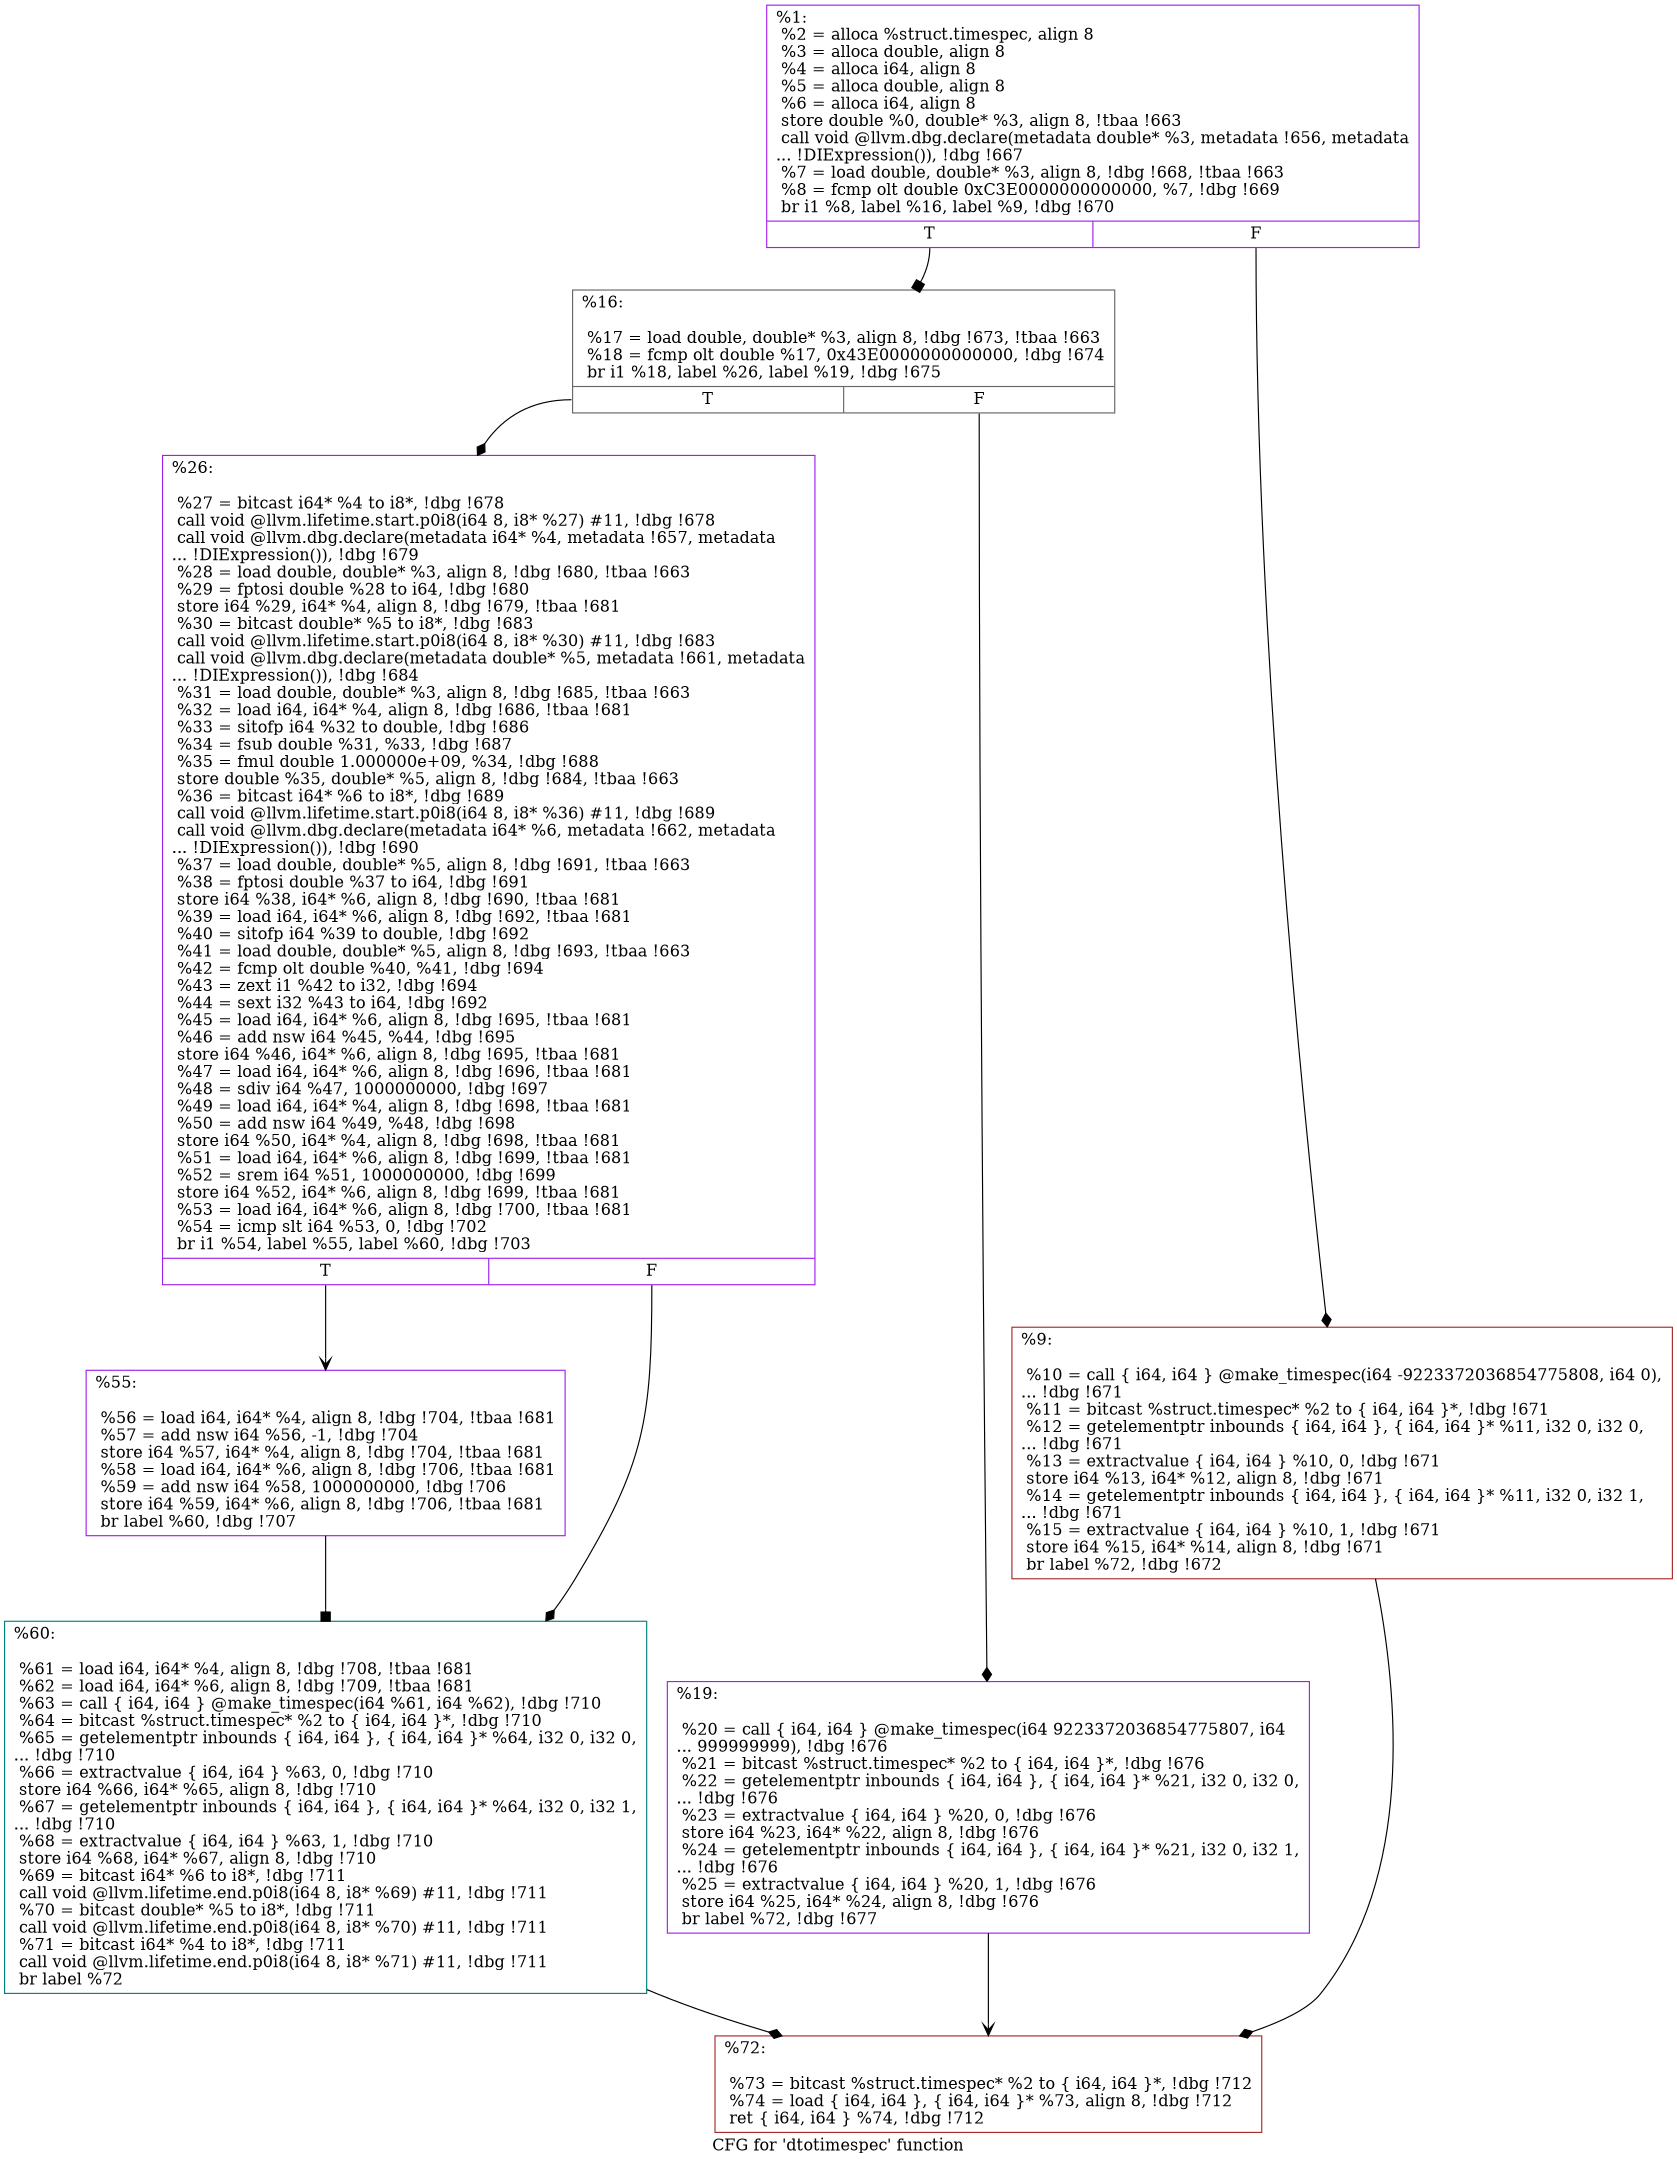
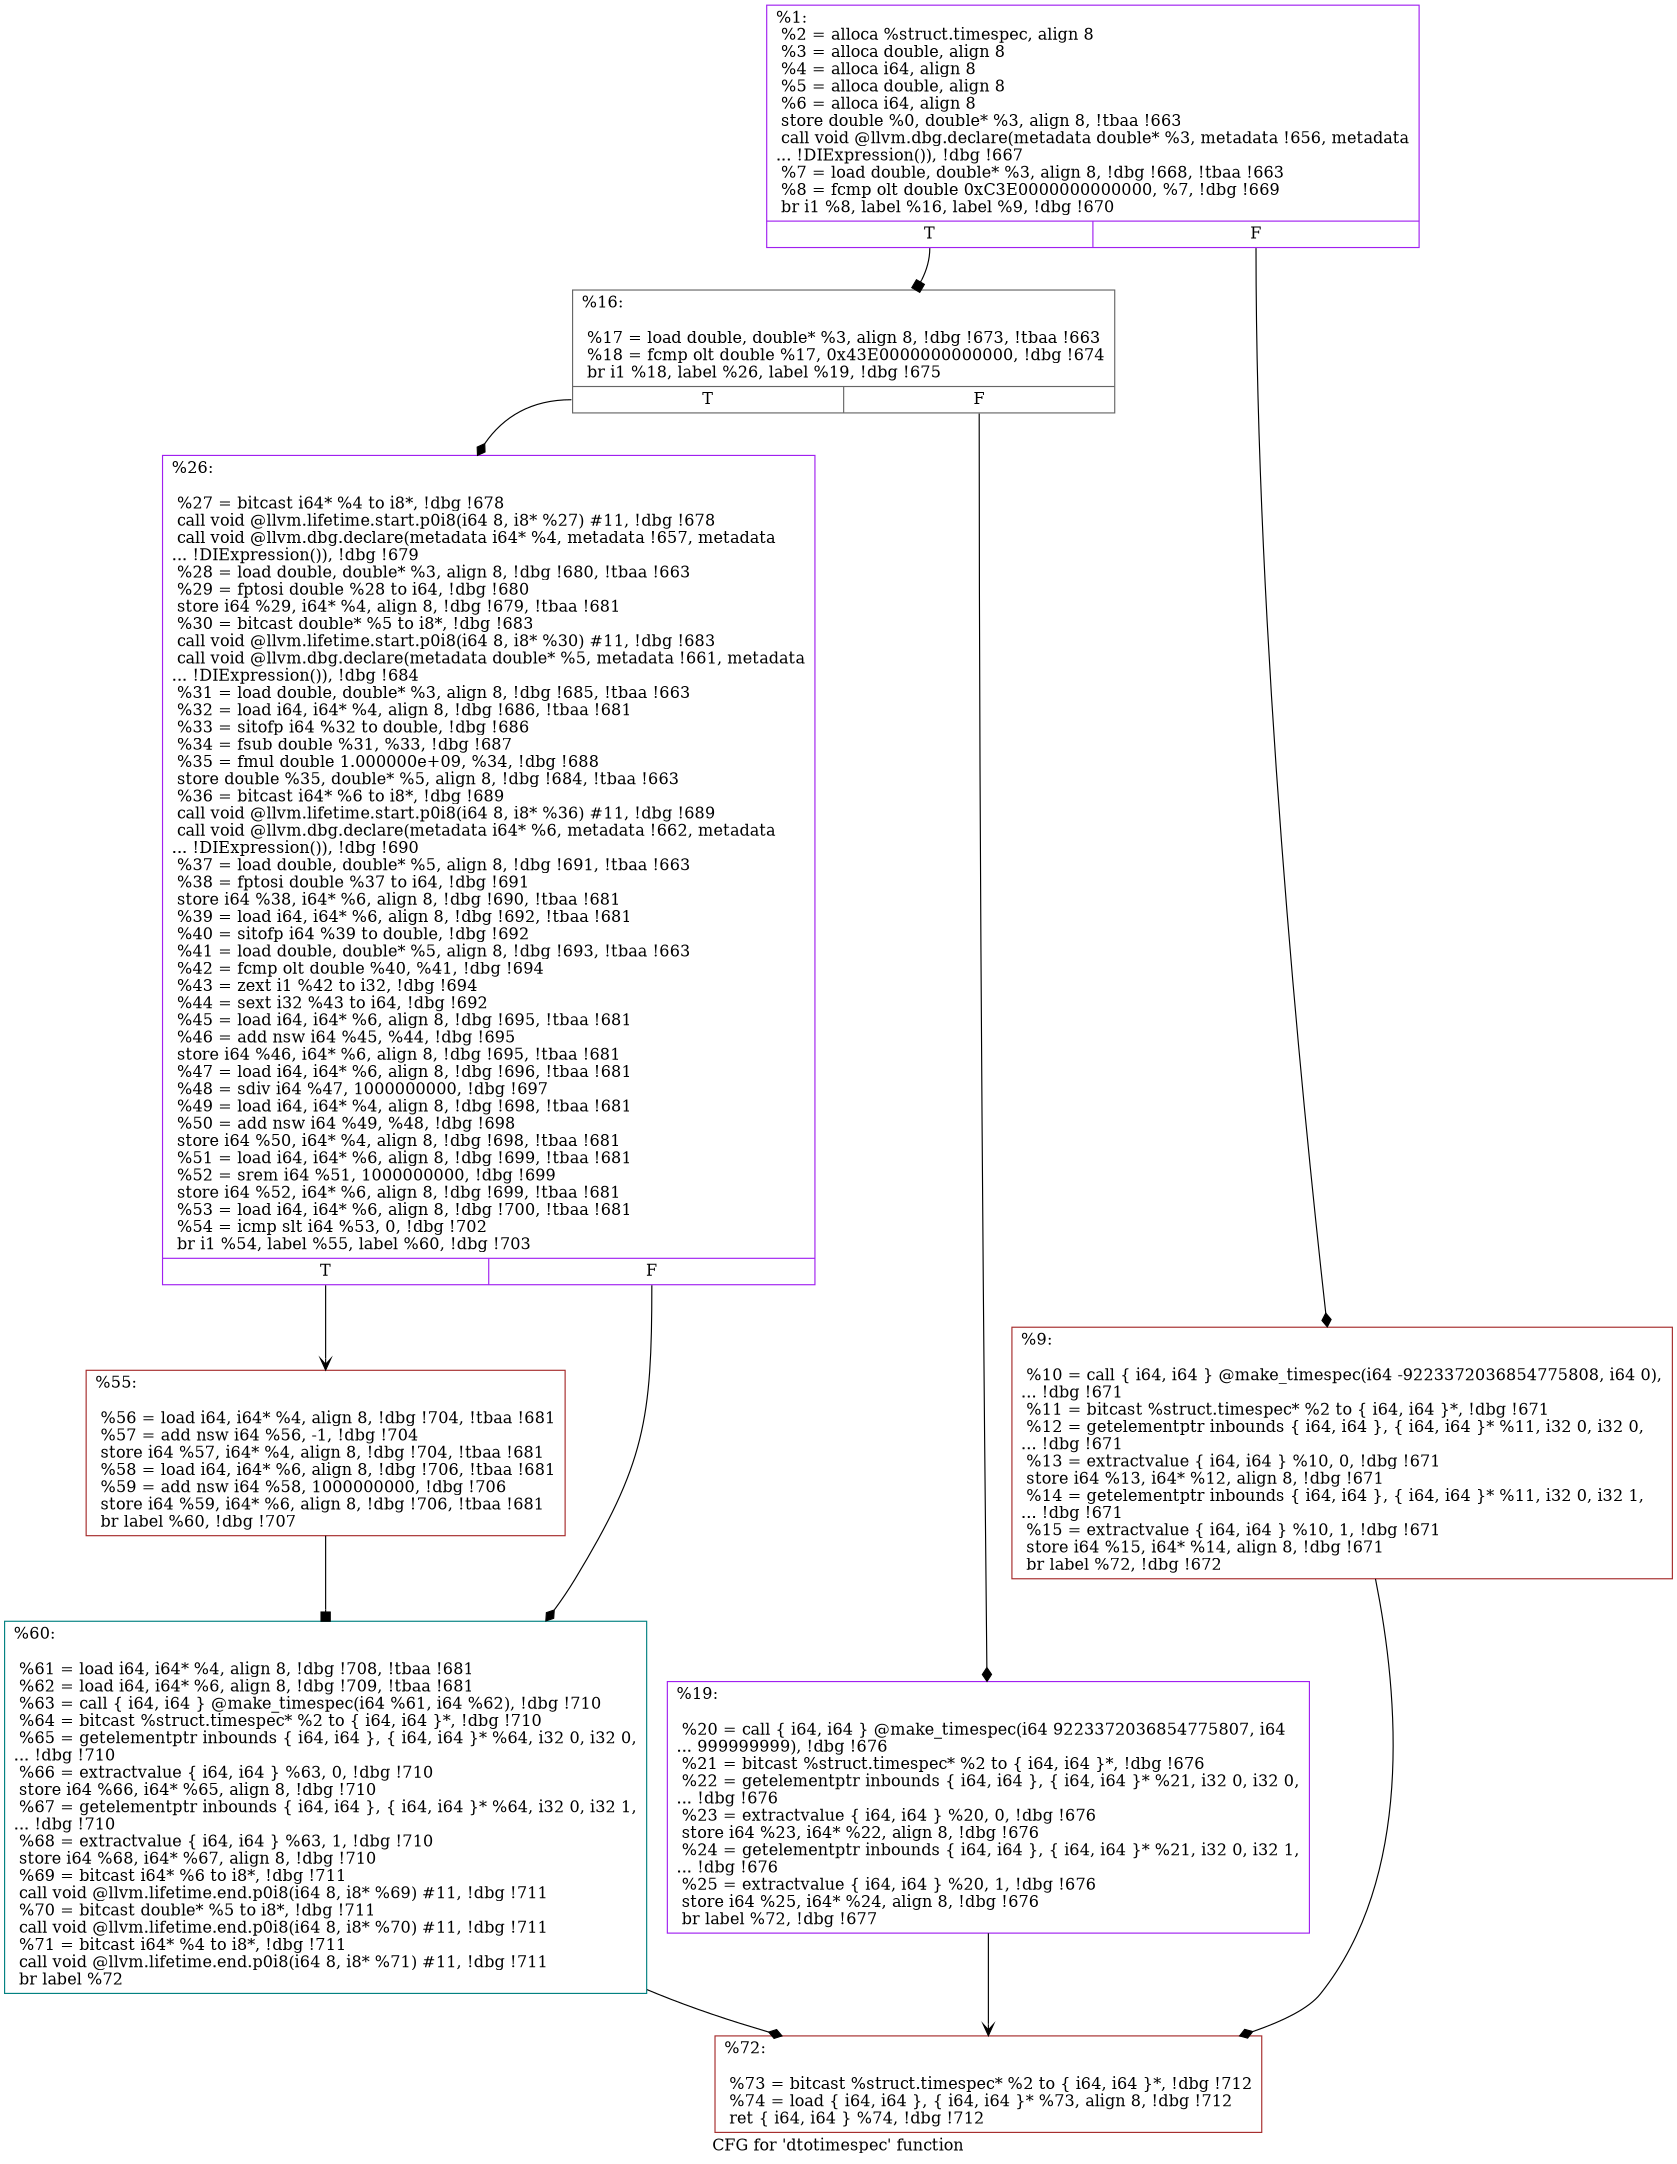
(326, 1453) -> (326, 1453)
